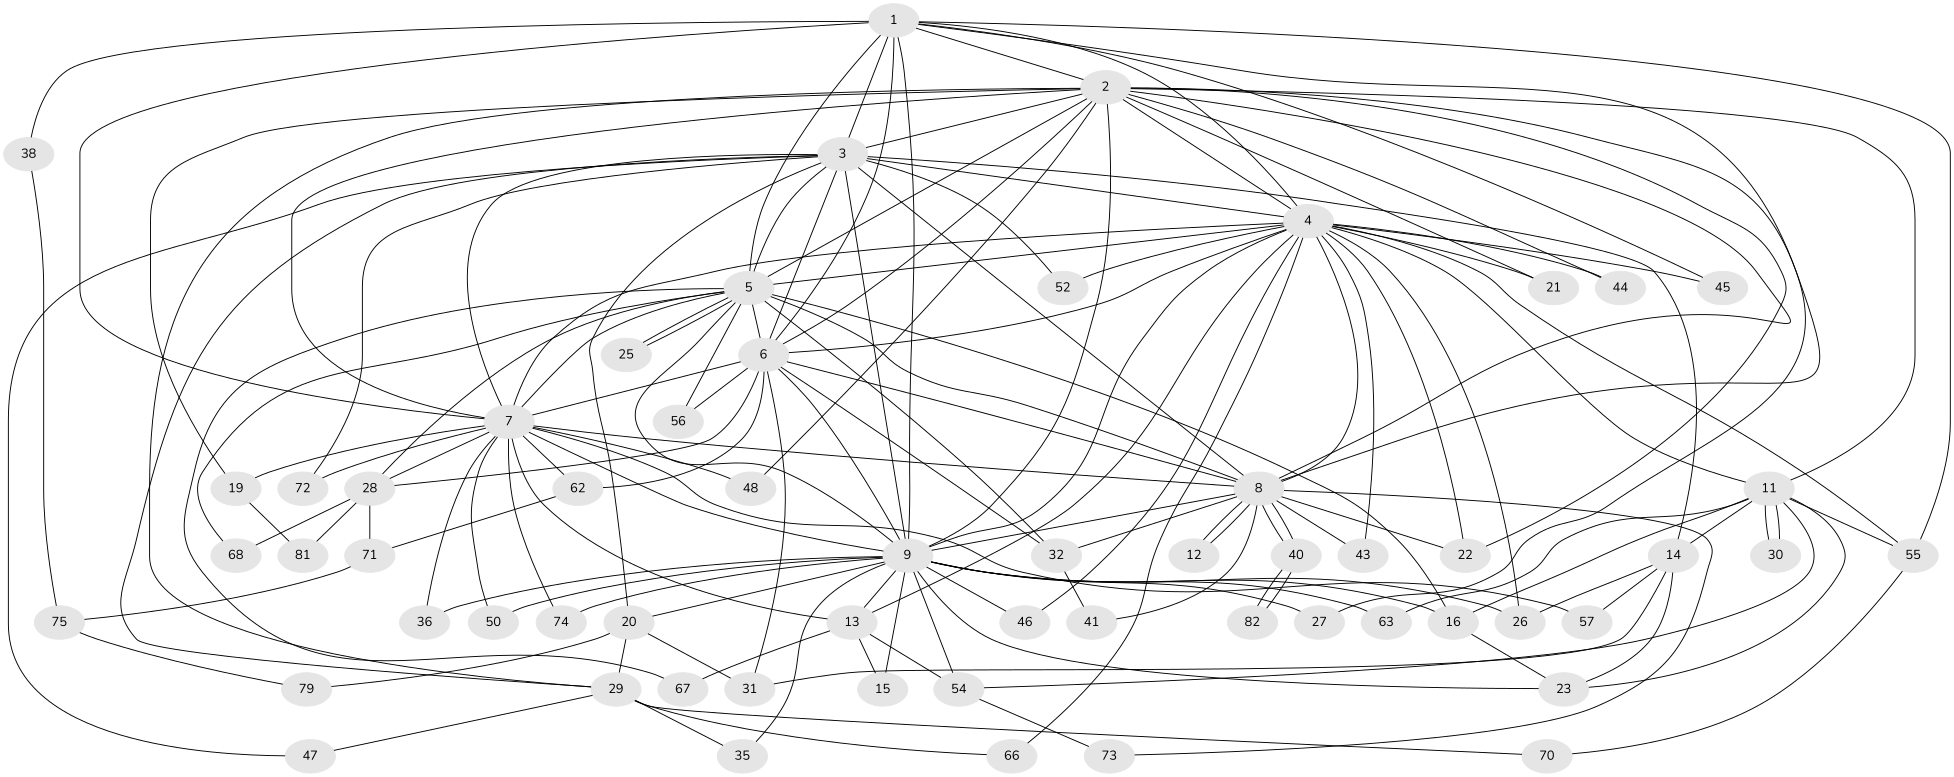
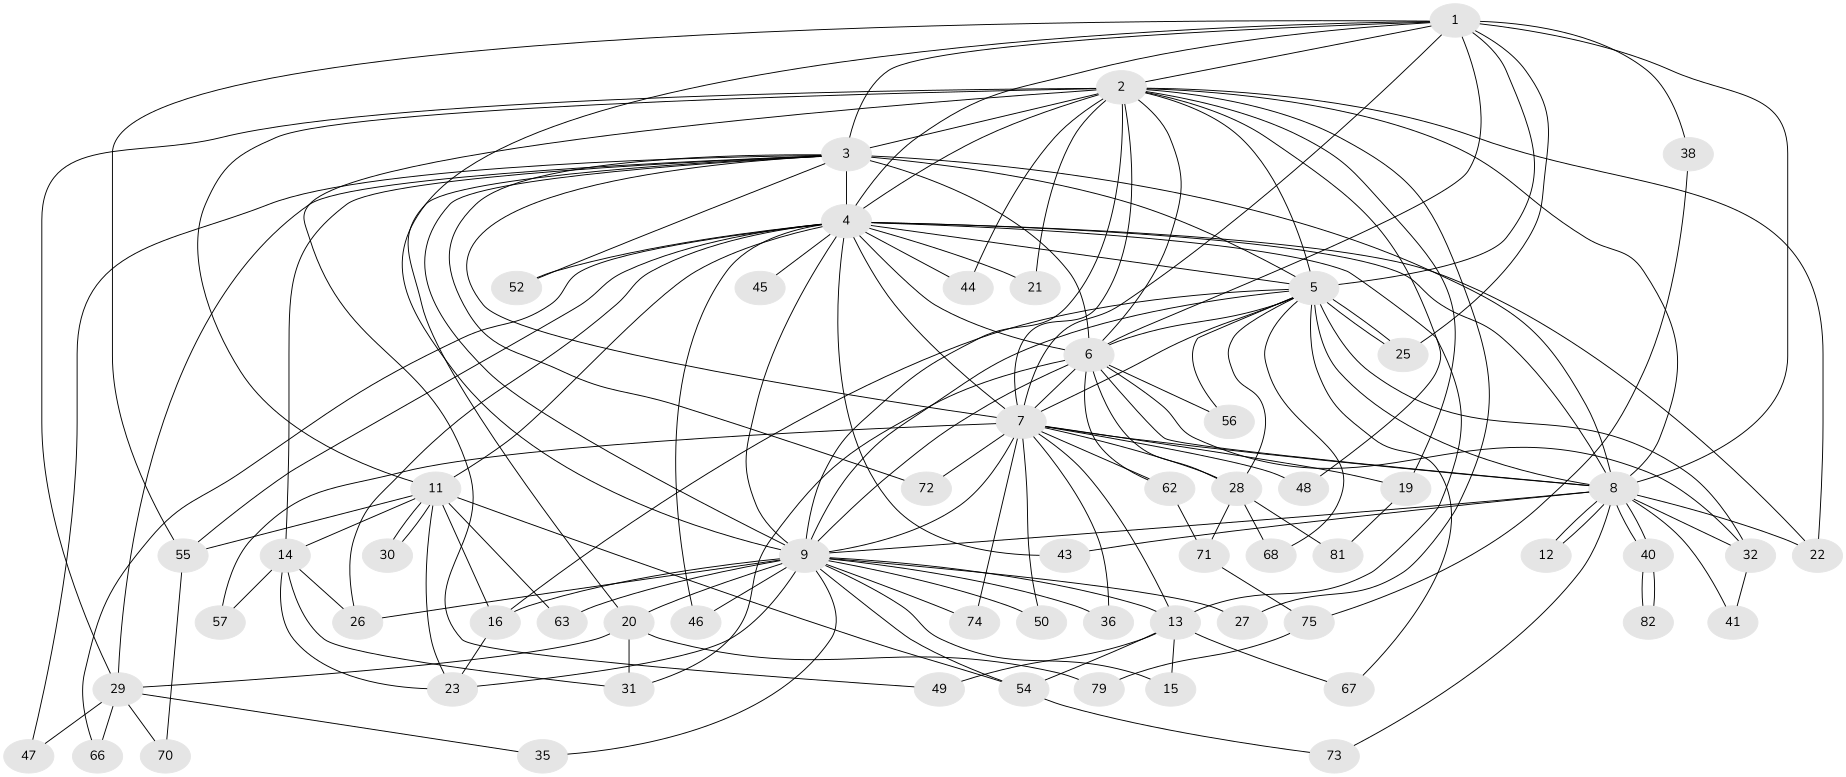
(1302, 110) -> (1543, 196)
none -> (939, 689)
